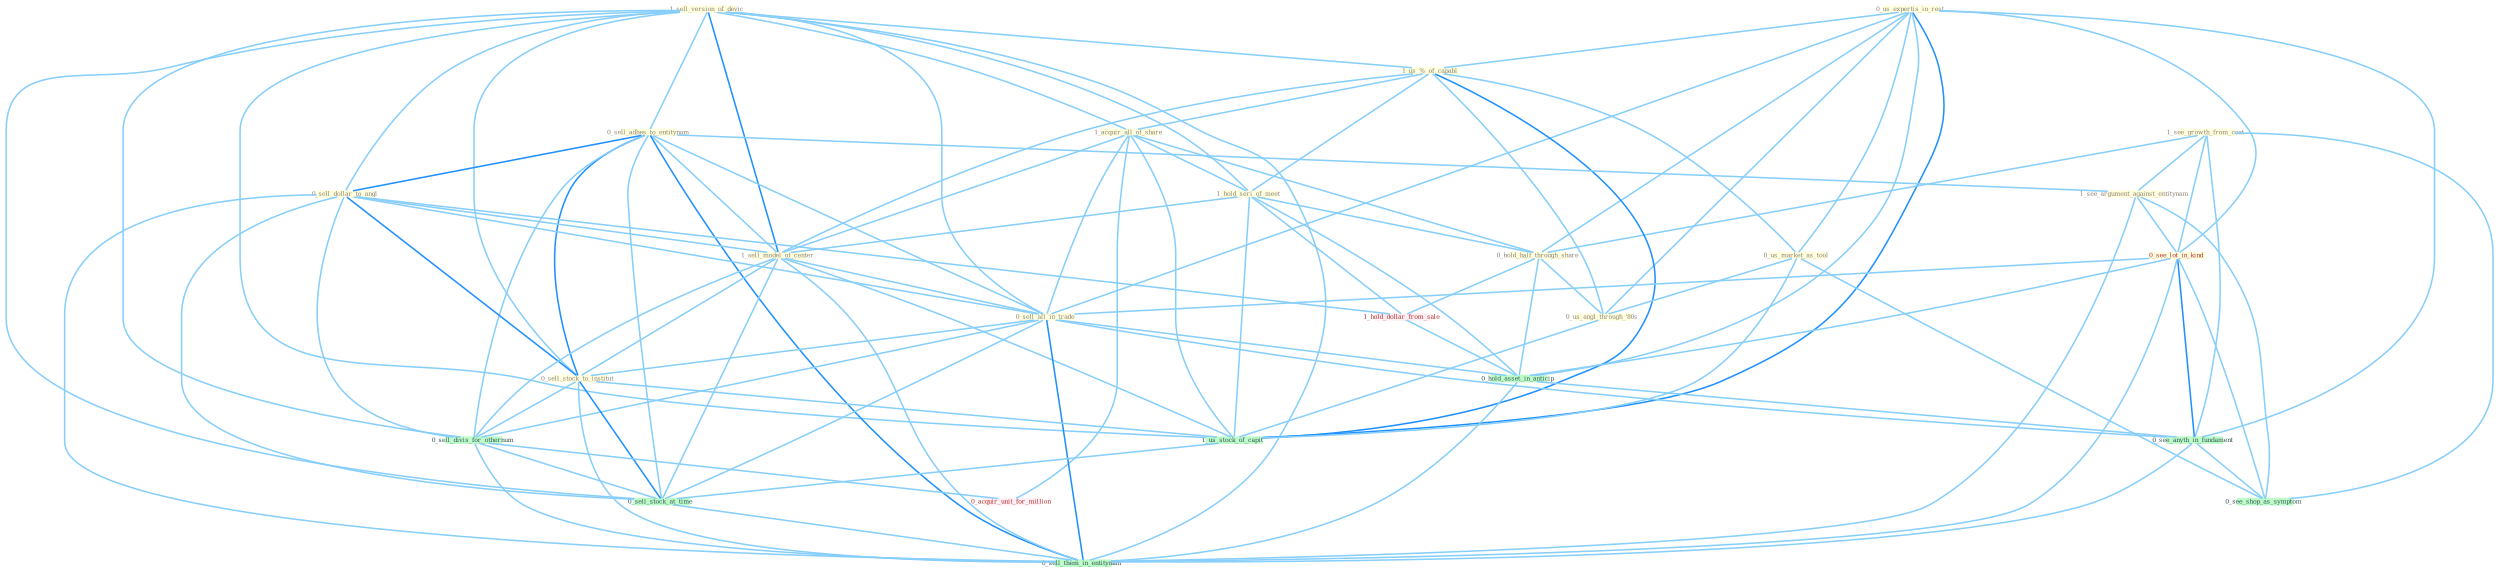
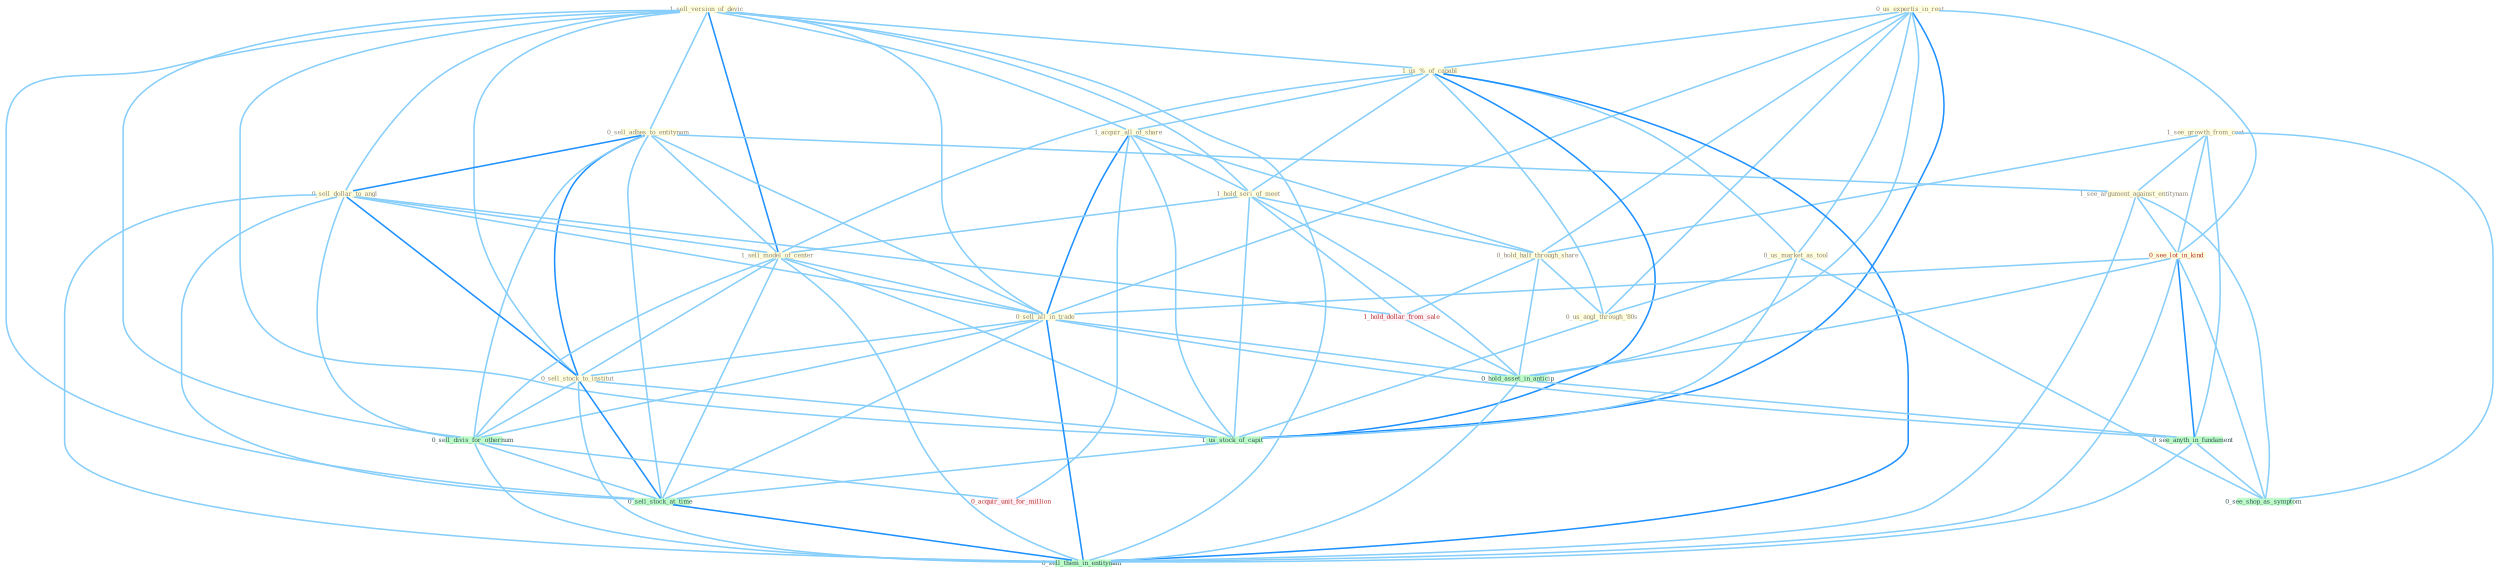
(2412, 93) -> none
(954, 194) -> none
(1080, 226) -> (1080, 226)
(830, 385) -> (1845, 481)
(872, 532) -> (872, 532)
